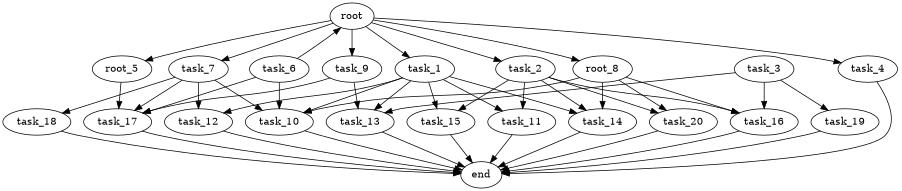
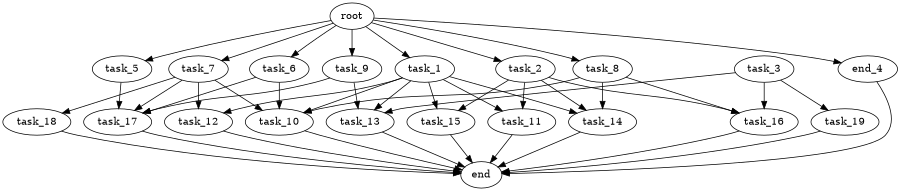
(316, 46) -> (316, 39)
(122, 69) -> (122, 69)
(603, 69) -> (603, 69)
(868, 69) -> (868, 69)
(683, 122) -> none
